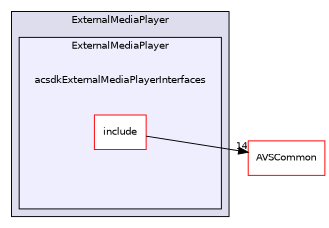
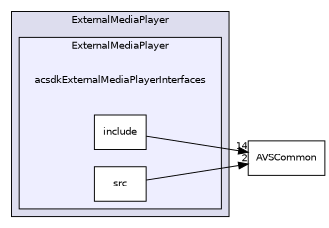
(120, 132) -> (120, 132)
(287, 158) -> (287, 158)
none -> (120, 184)
